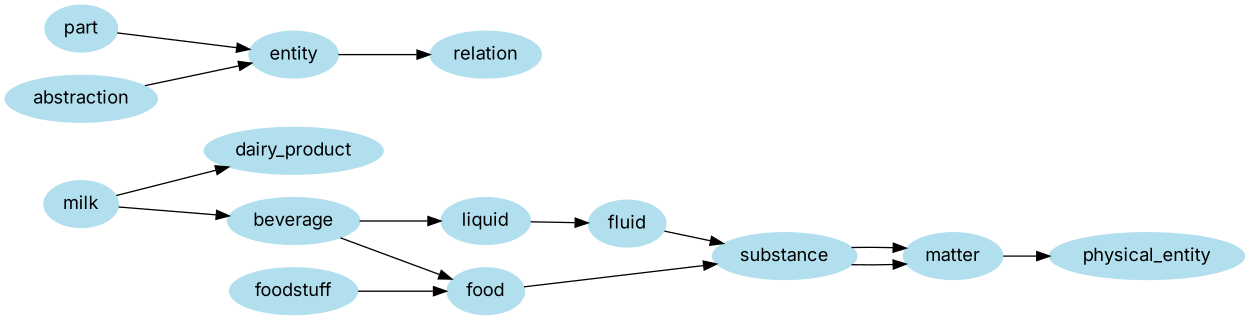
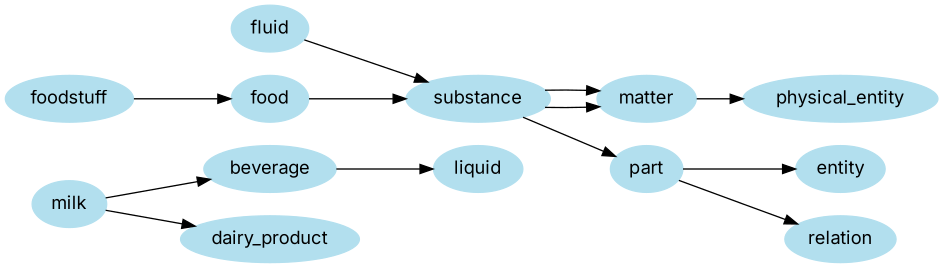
(378, 55) -> (732, 200)
(81, 99) -> none
none -> (563, 134)
(553, 222) -> none
(390, 256) -> none
